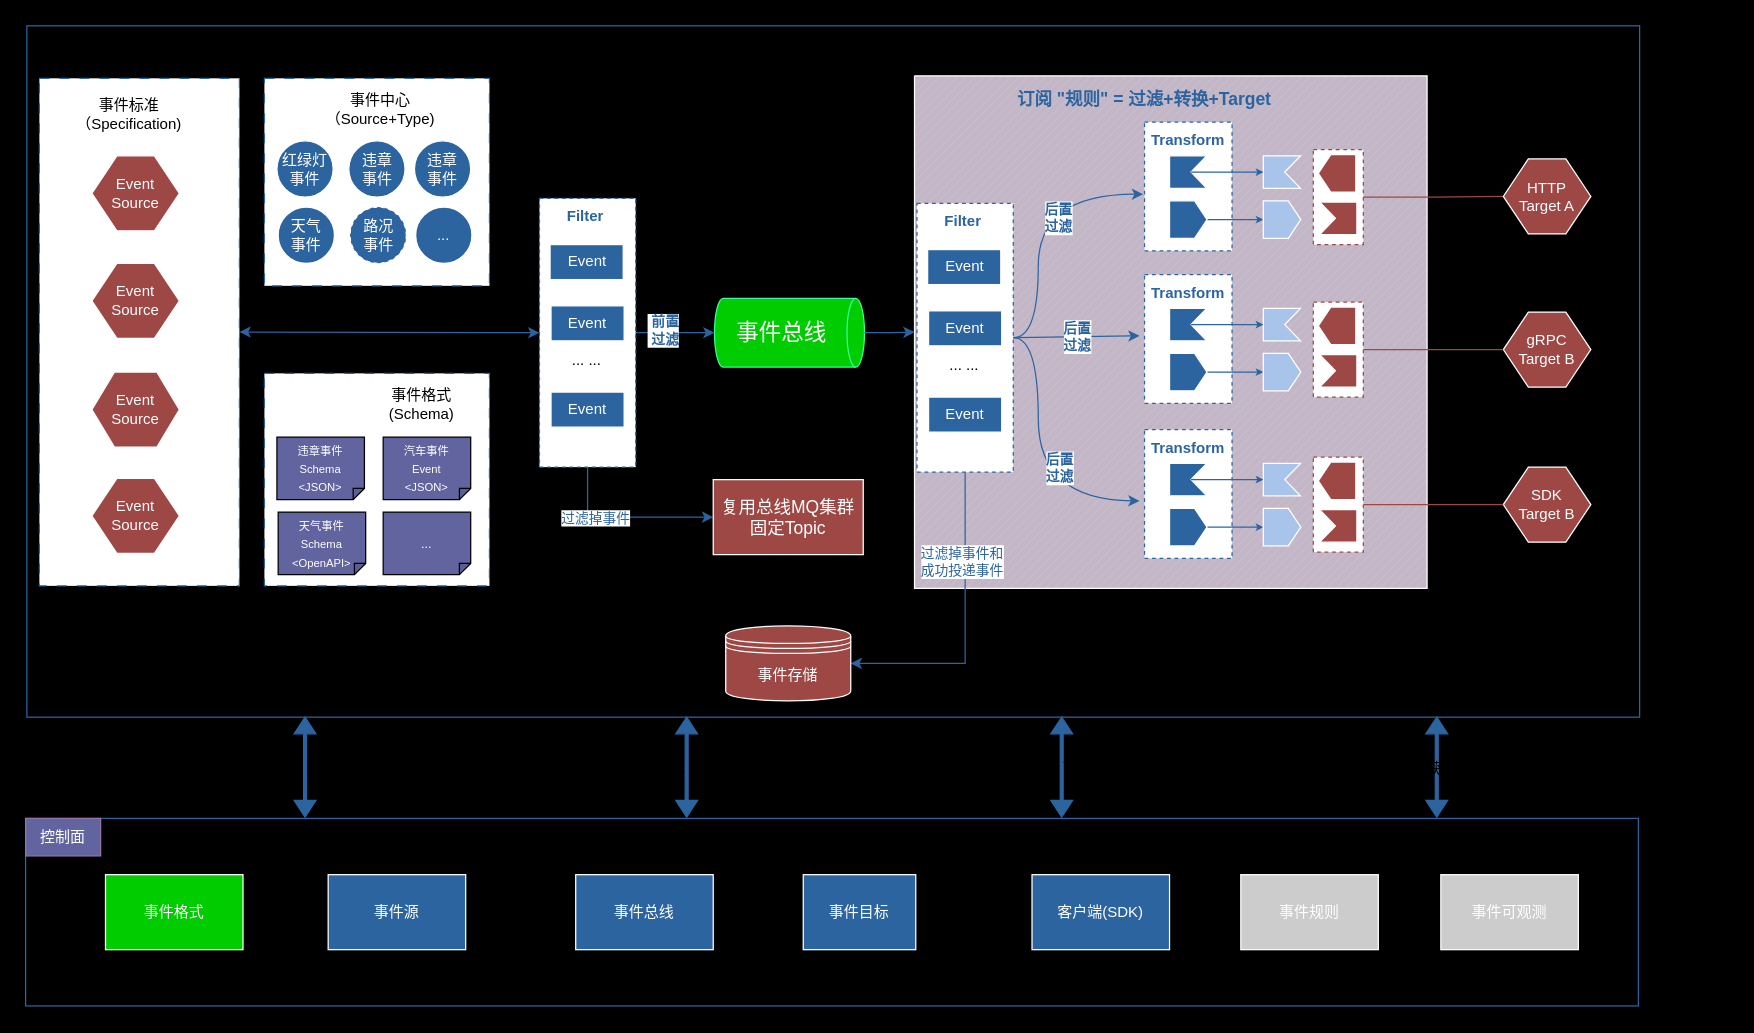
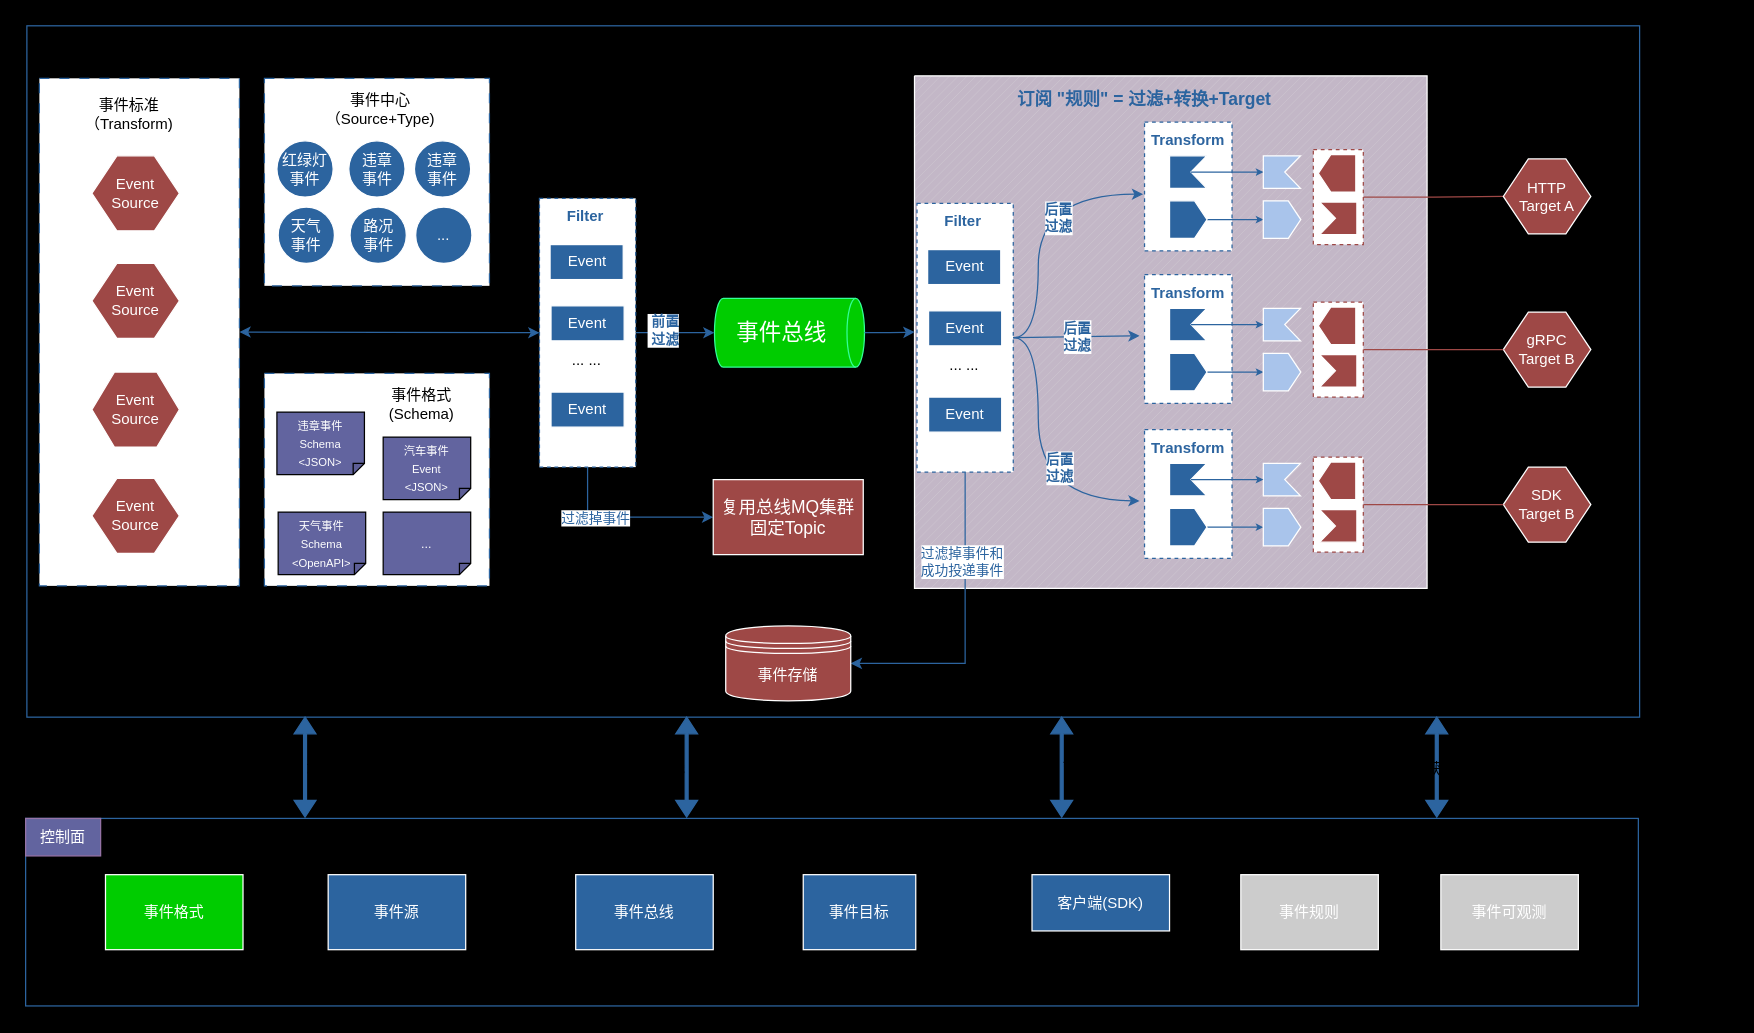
(129, 114) -> (129, 114)
(378, 235) -> (378, 235)
(321, 468) -> (321, 443)
(1101, 912) -> (1101, 903)
